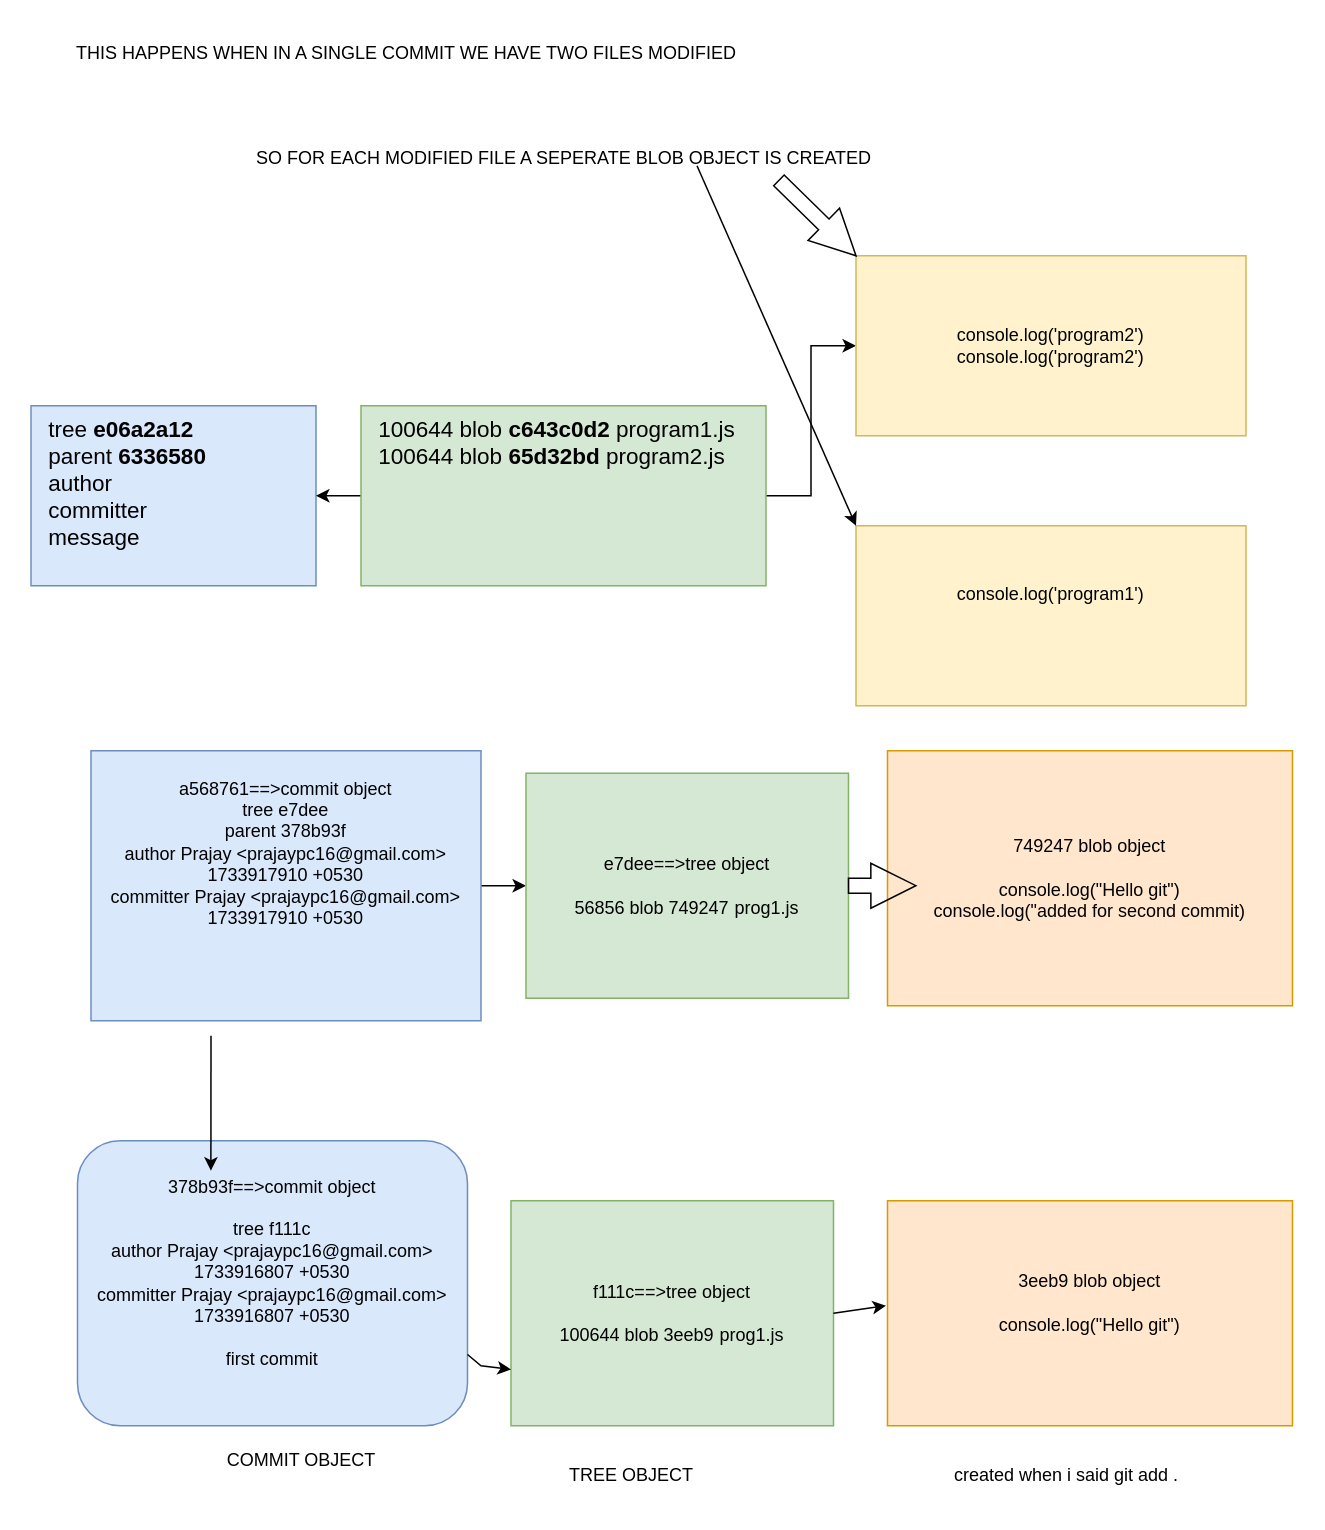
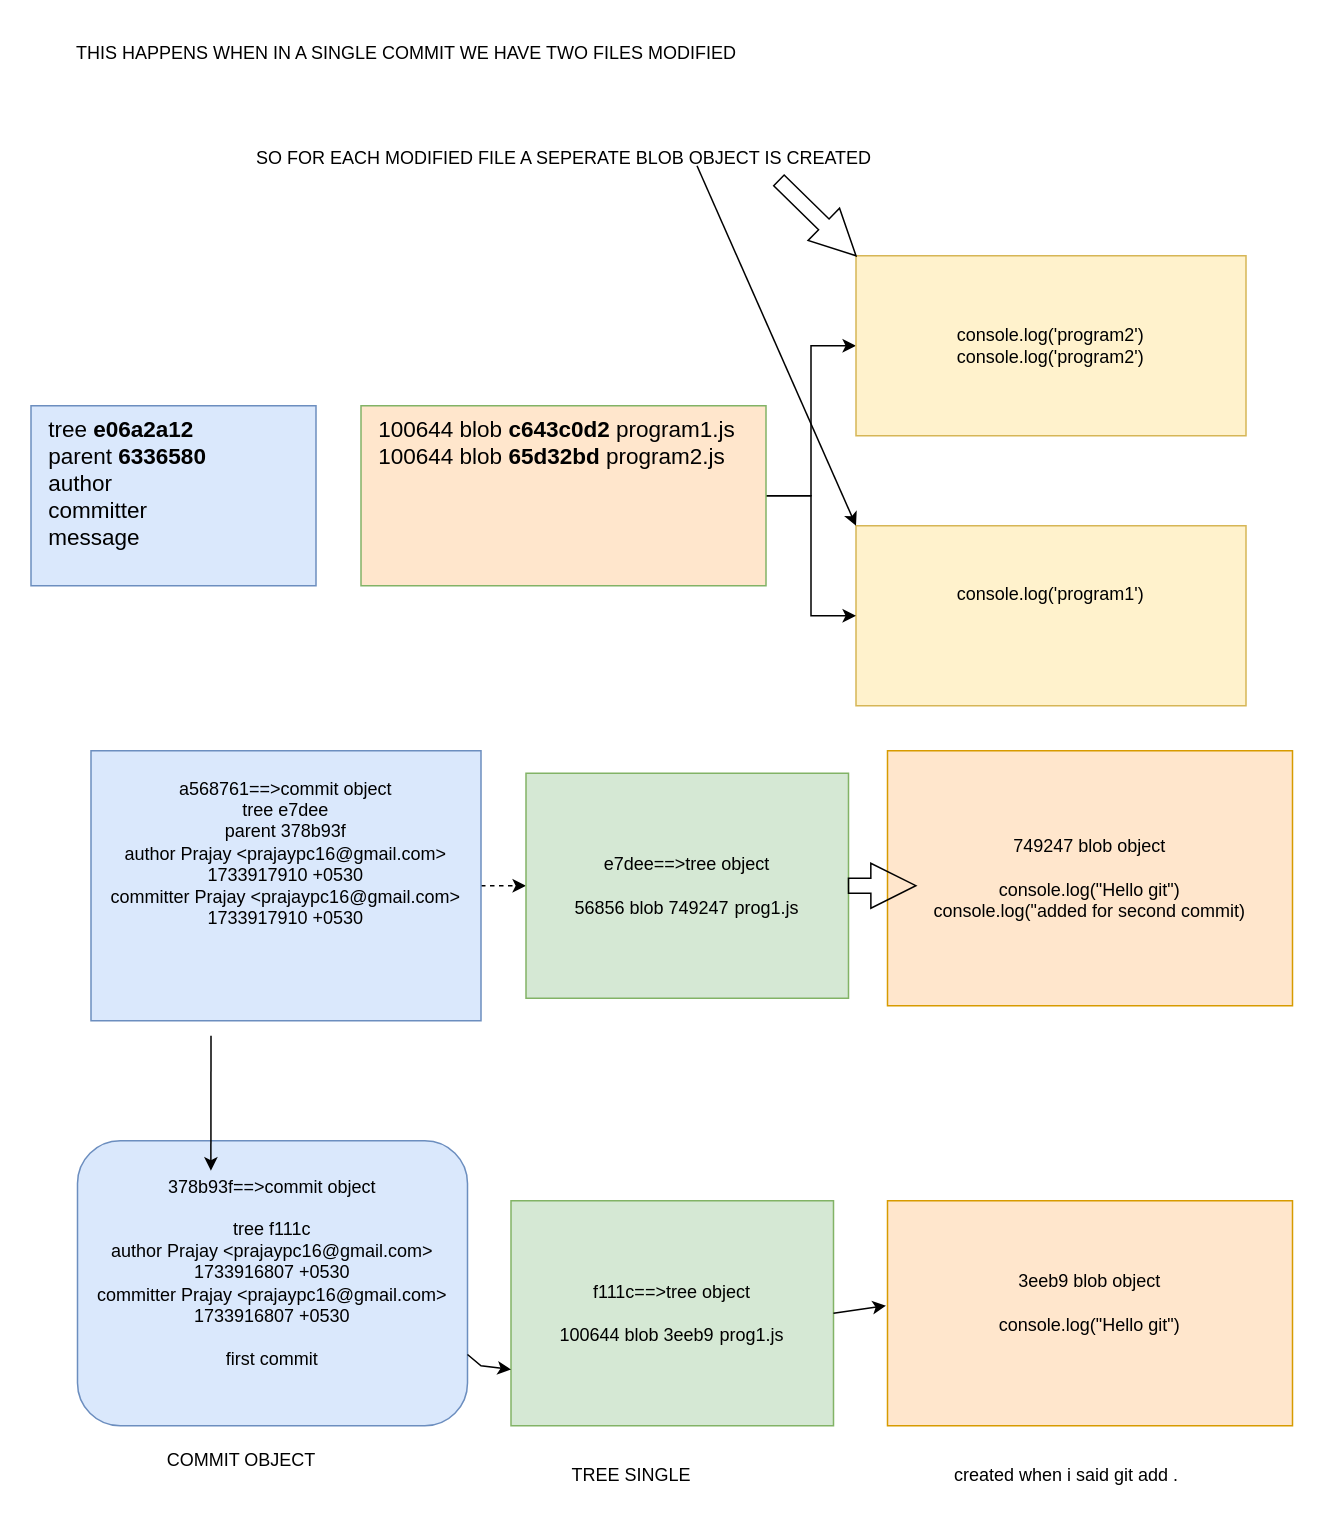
(333, 496) -> (811, 573)
(563, 496) -> (563, 496)
(500, 886) -> (500, 886)
(301, 1460) -> (241, 1460)
(632, 1475) -> (632, 1475)
